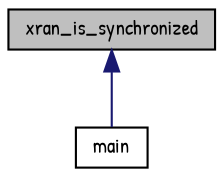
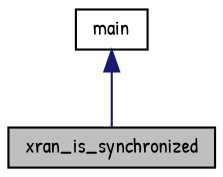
(112, 100) -> (112, 100)
